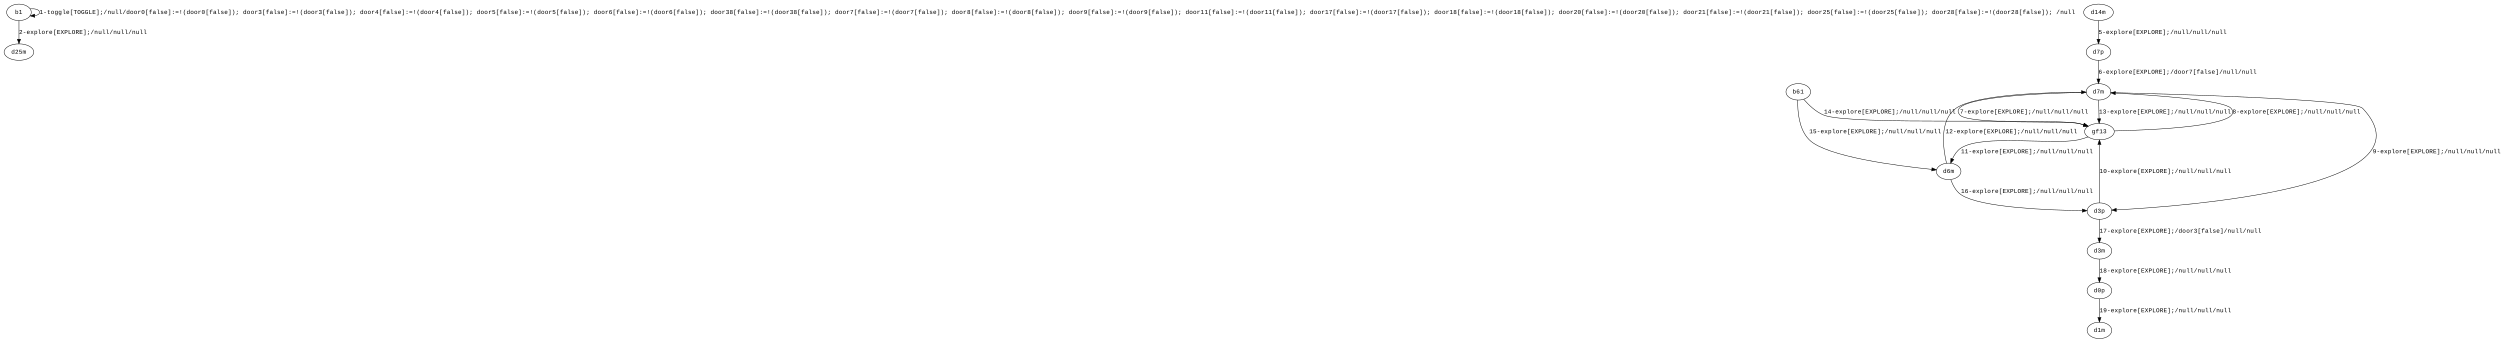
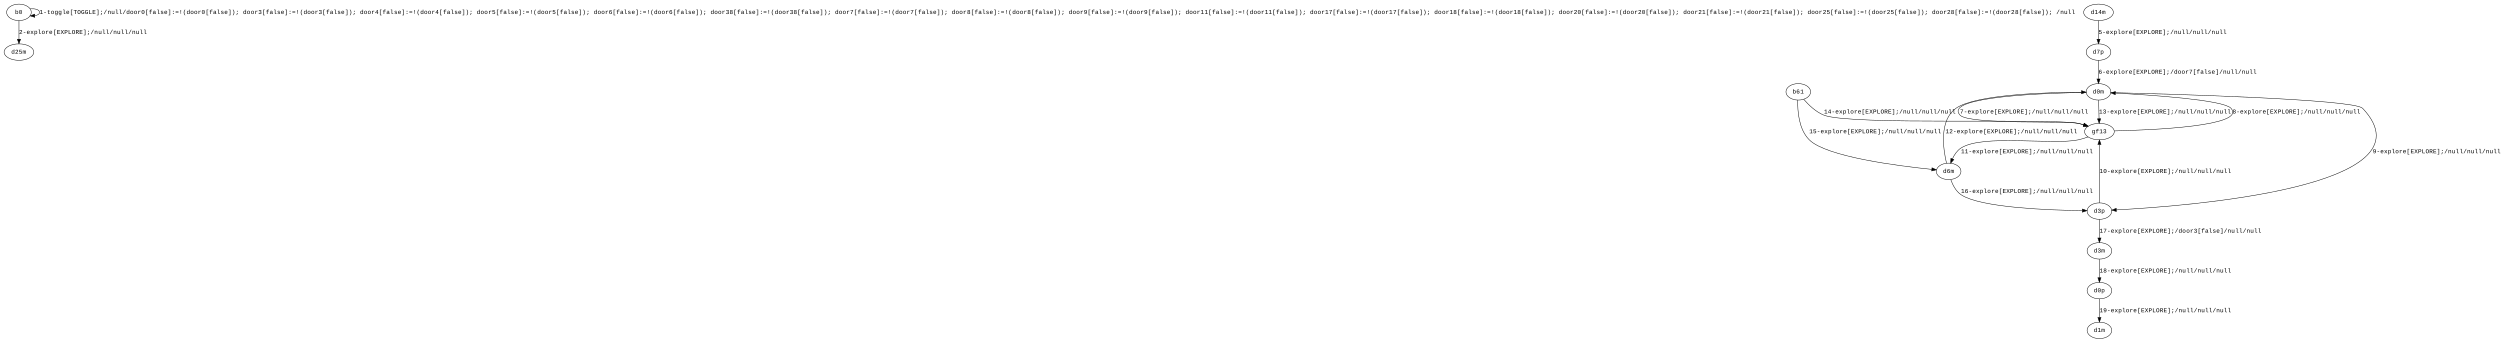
(19, 12) -> (19, 12)
(2099, 92) -> (2099, 92)
